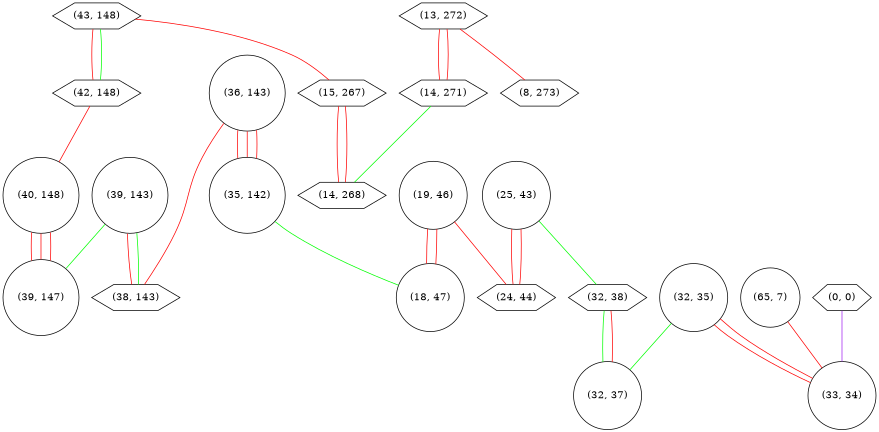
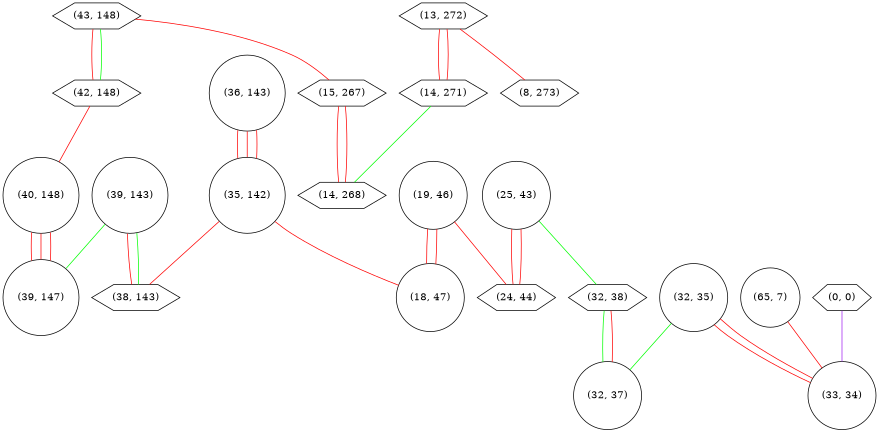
(186, 204) -> (184, 253)
(335, 257) -> (335, 257)
